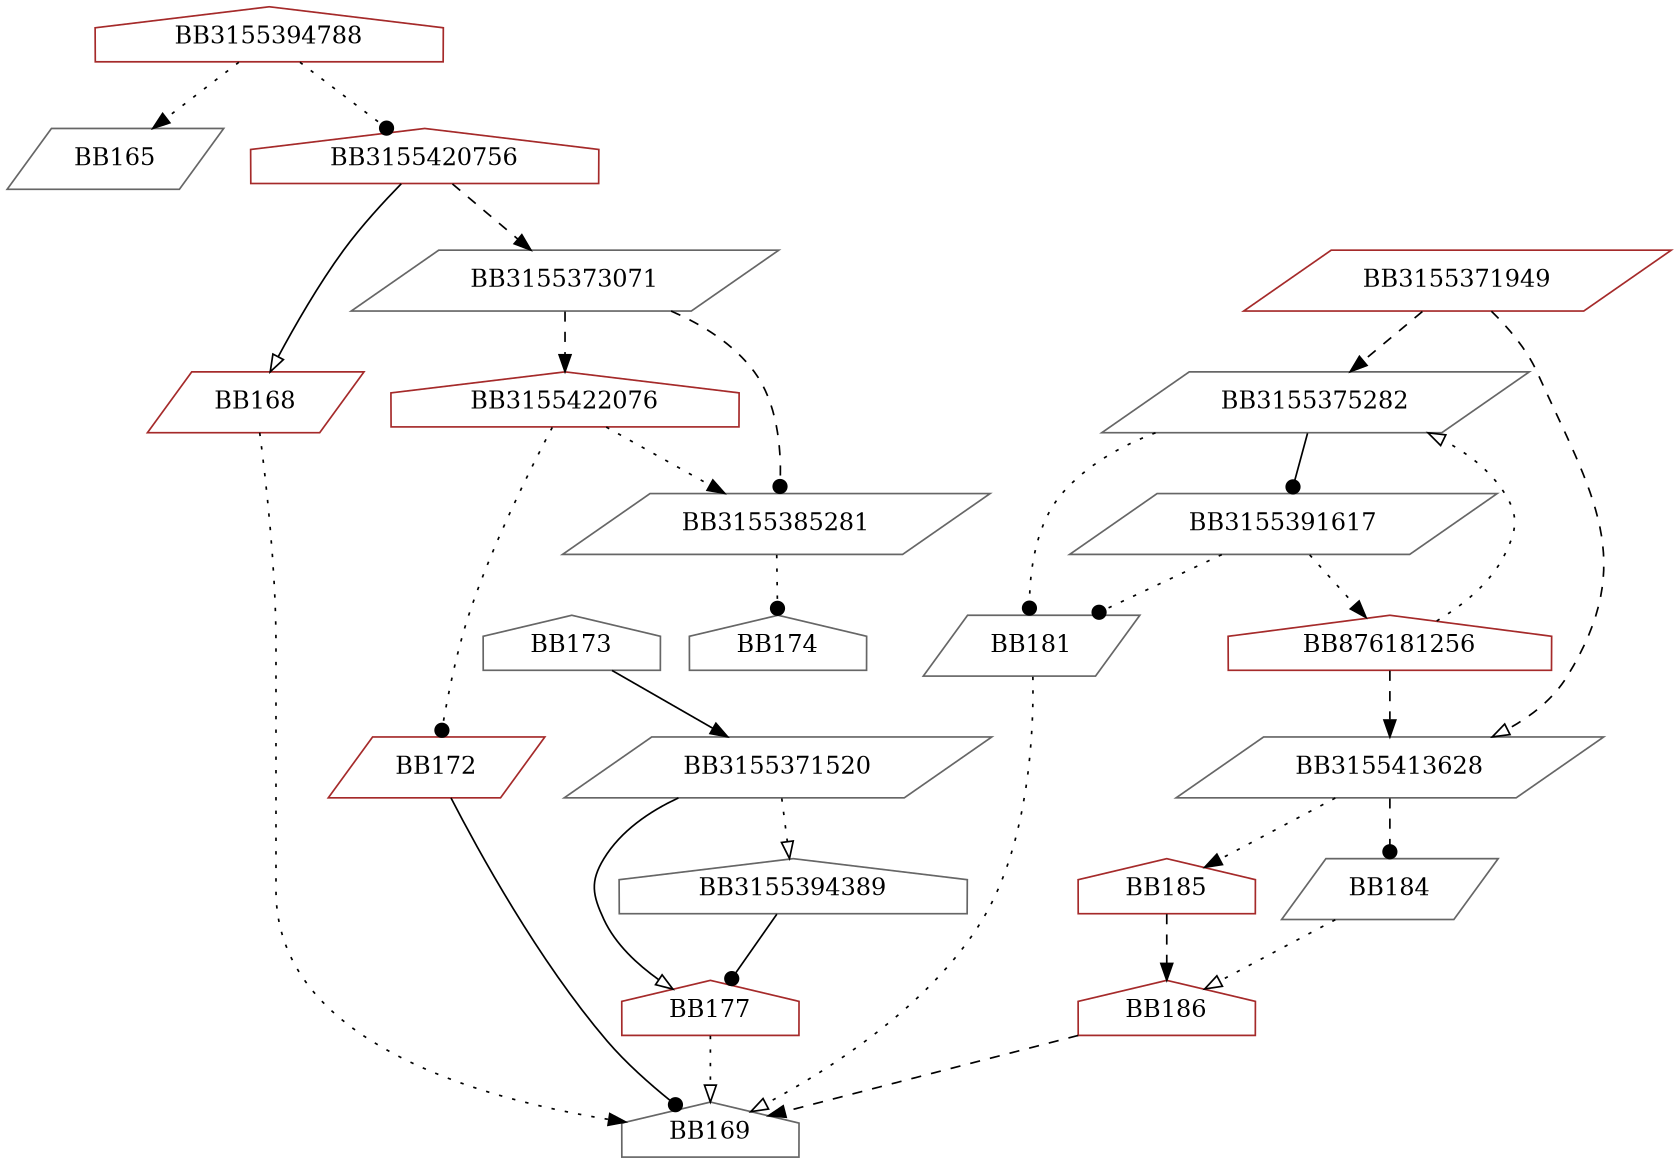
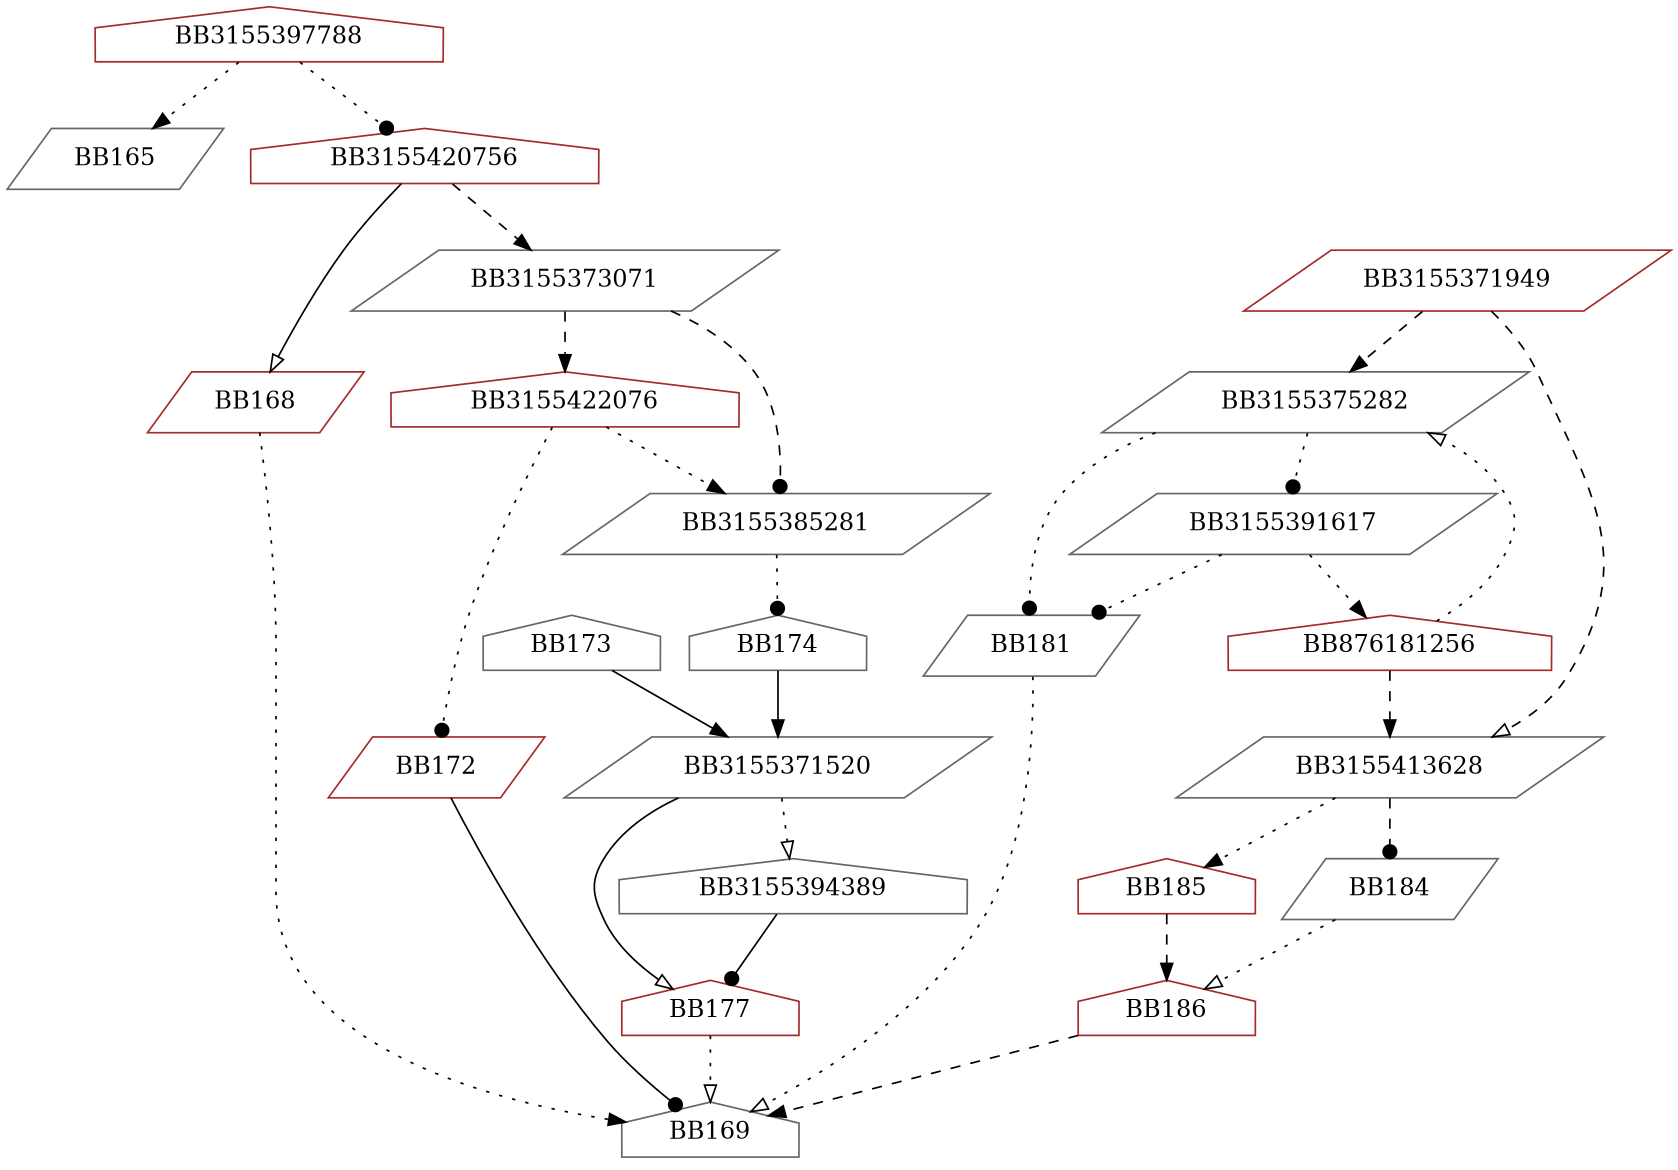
(269, 37) -> (269, 37)
(1301, 457) -> (1301, 457)
none -> (778, 695)
